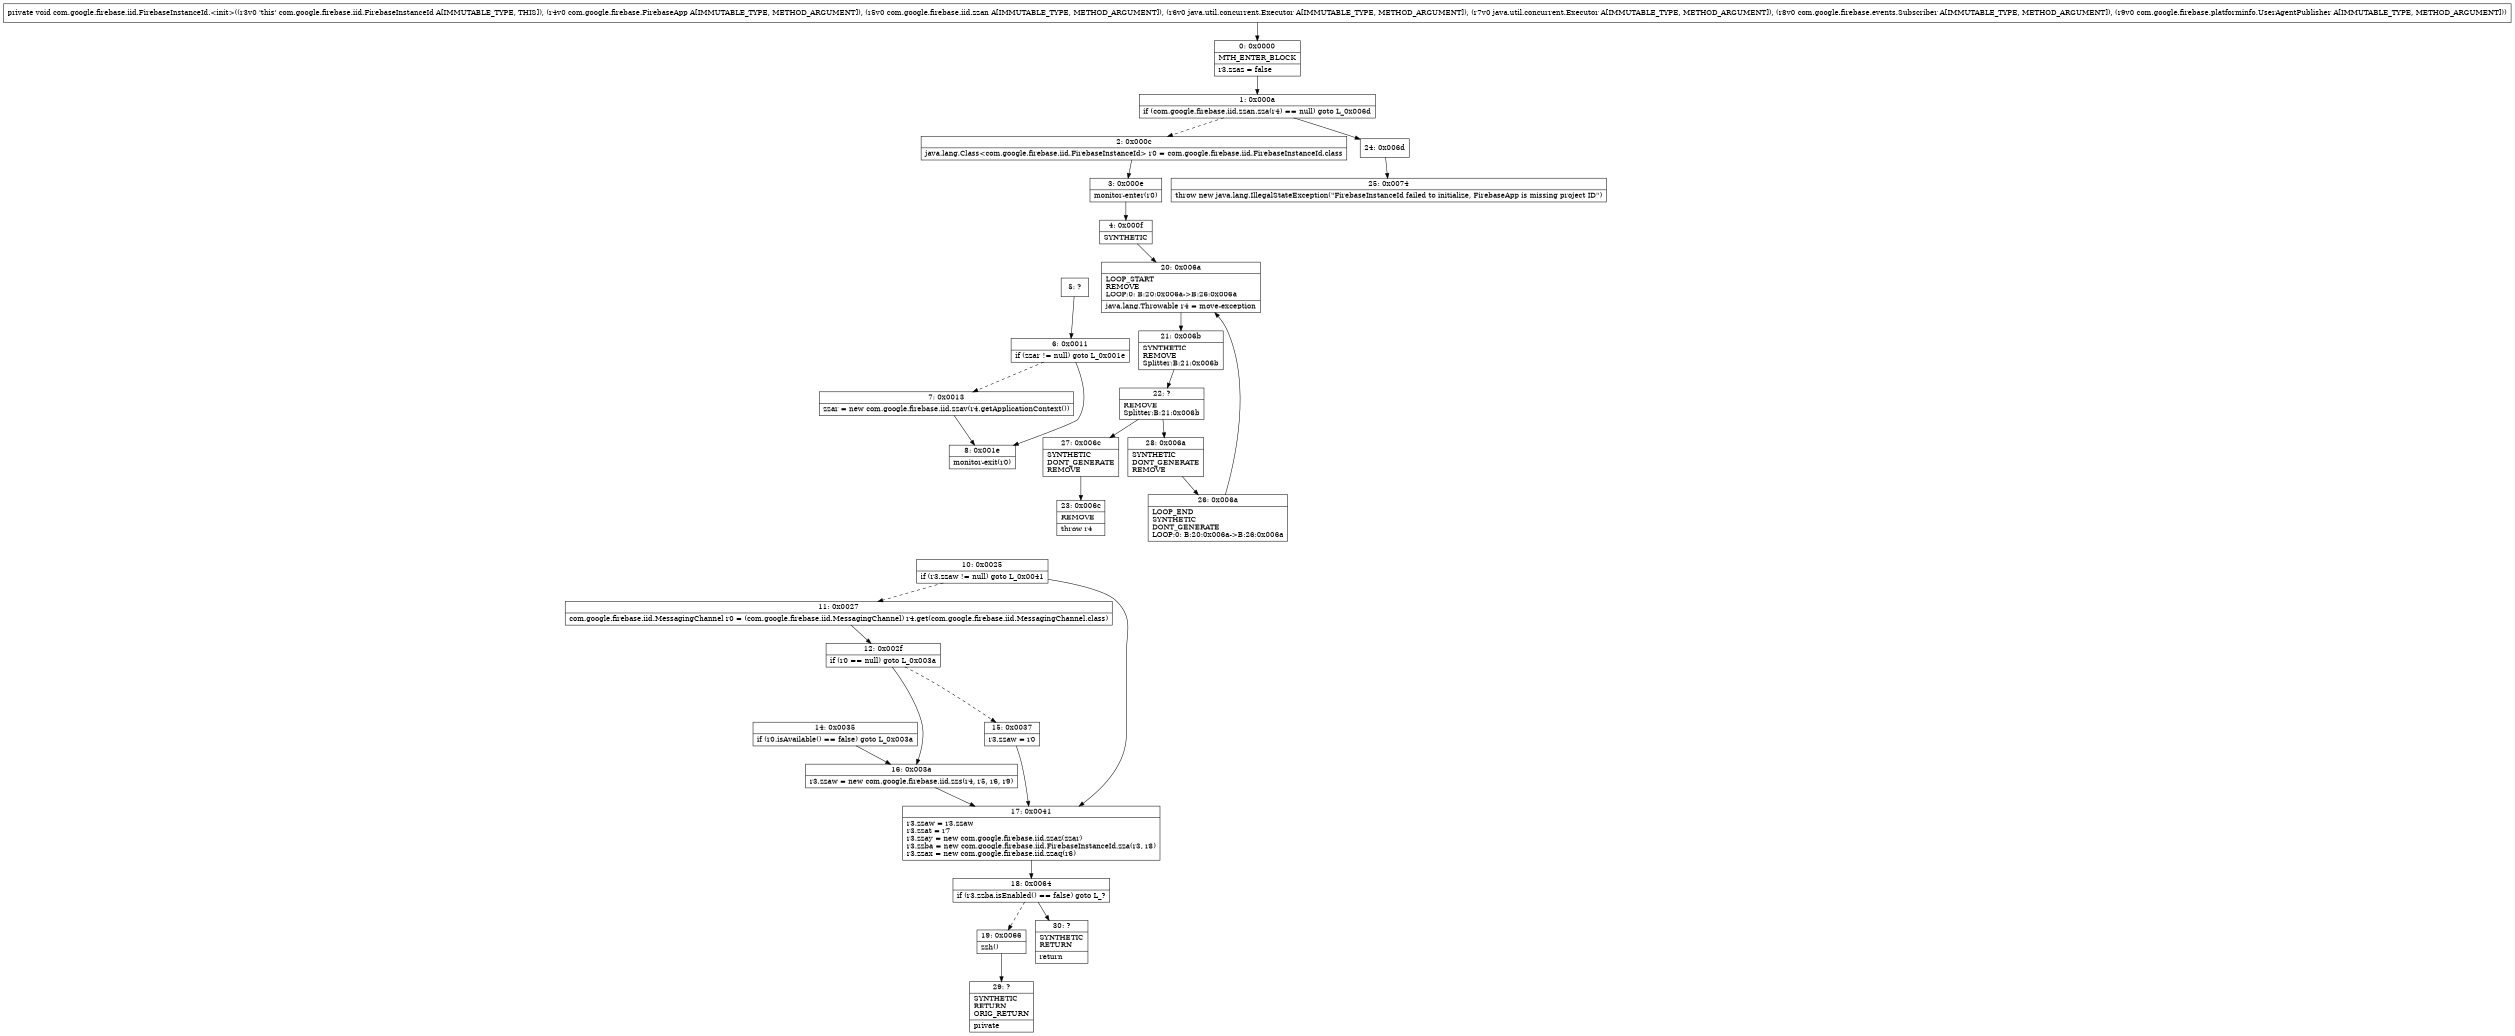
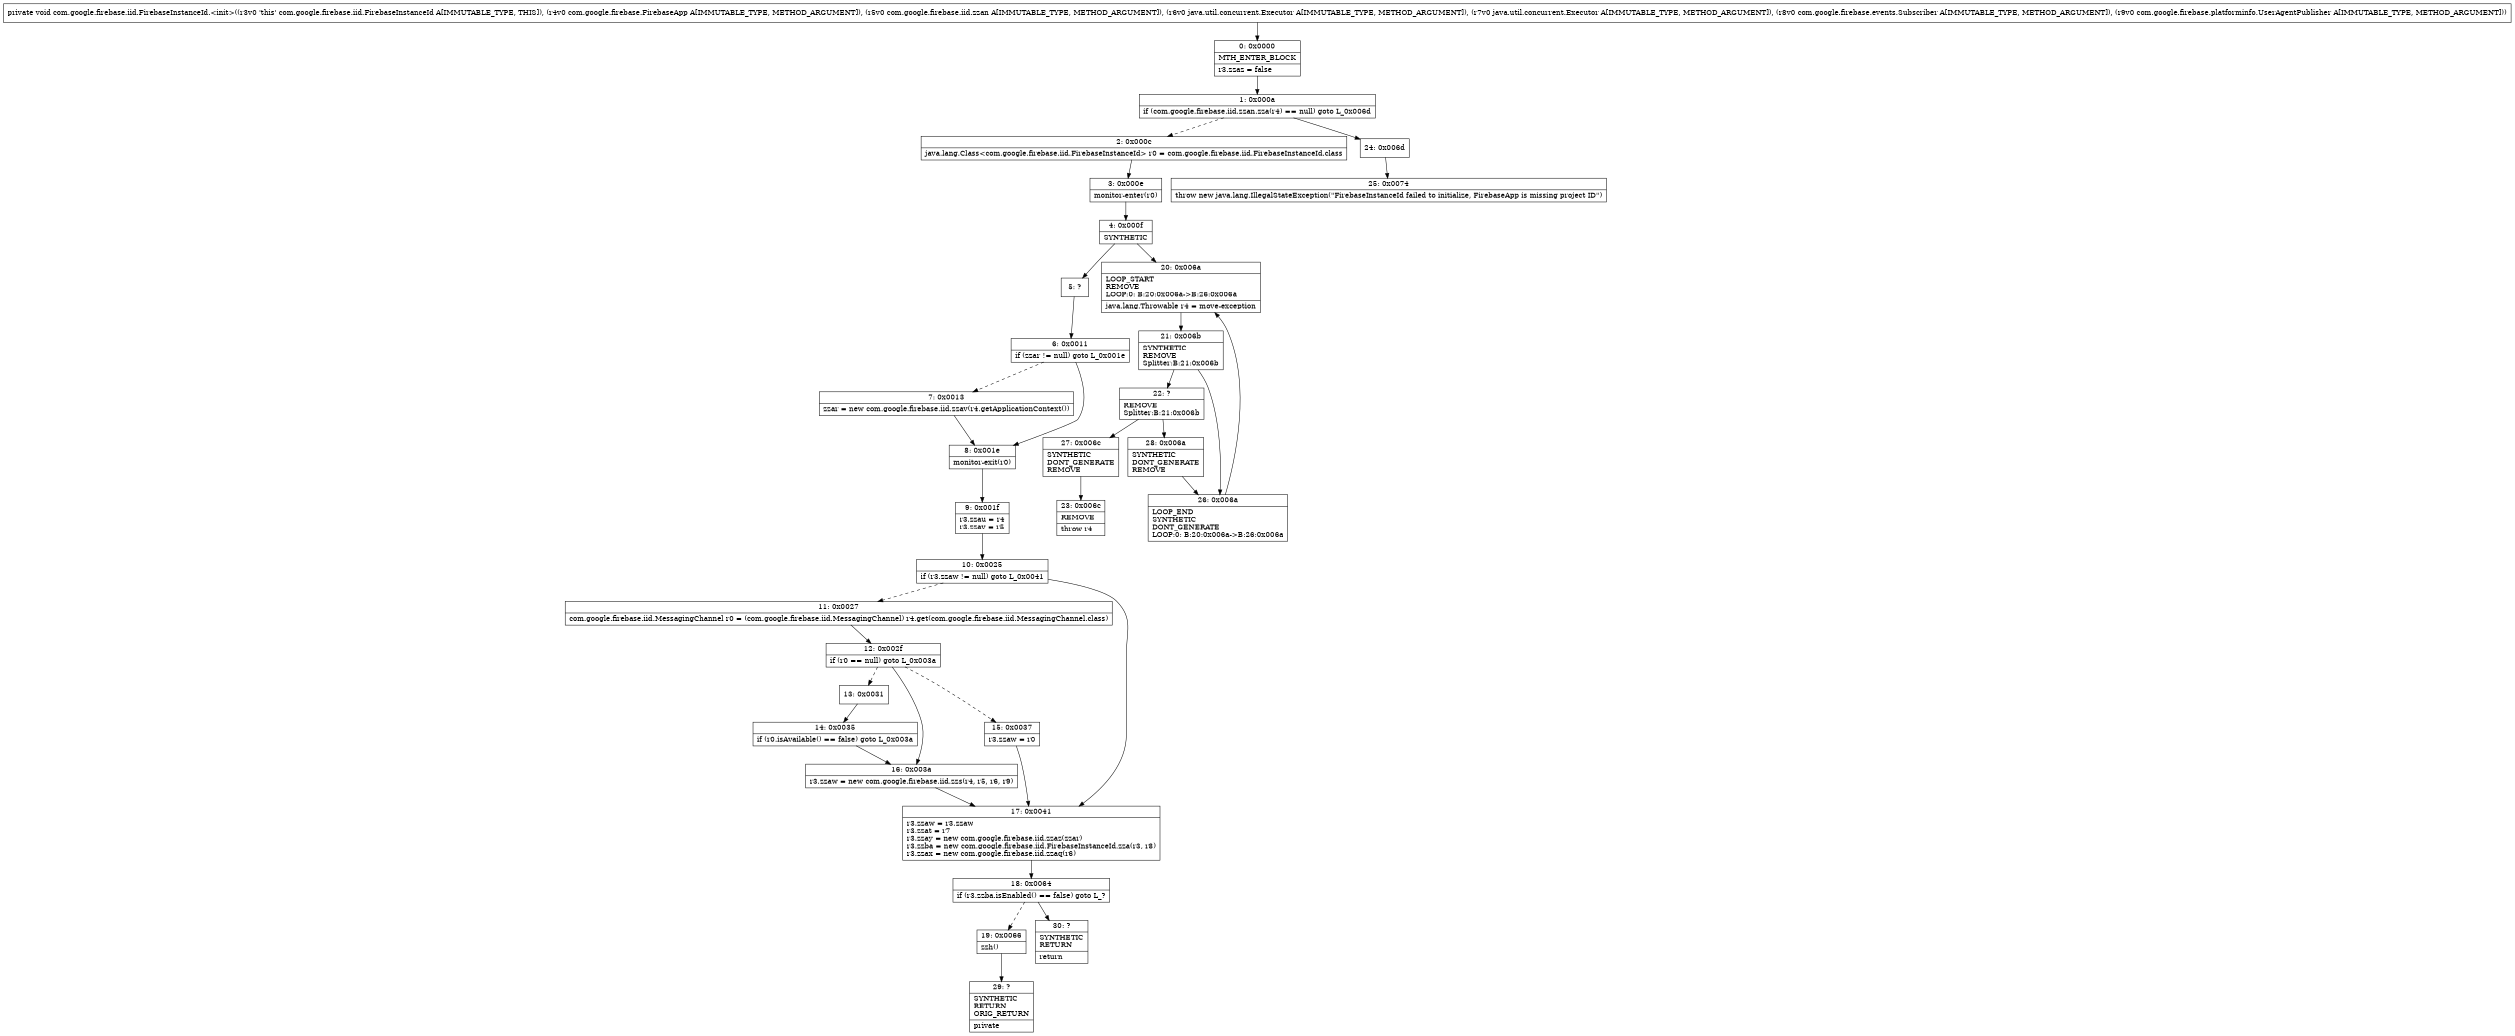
none -> (1100, 259)
none -> (1218, 428)
none -> (982, 518)
none -> (864, 695)
